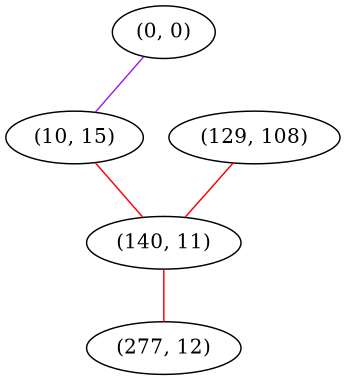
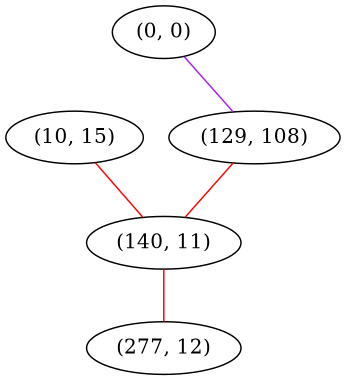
(119, 85) -> (209, 84)
